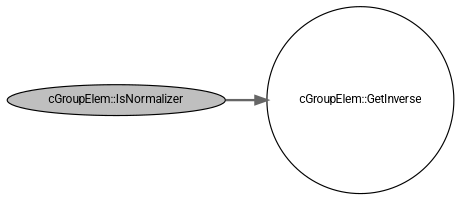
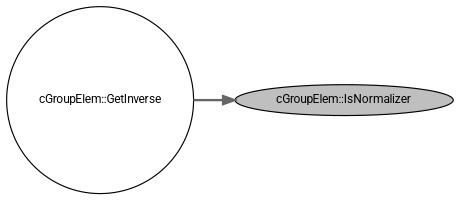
(241, 100) -> (208, 100)
